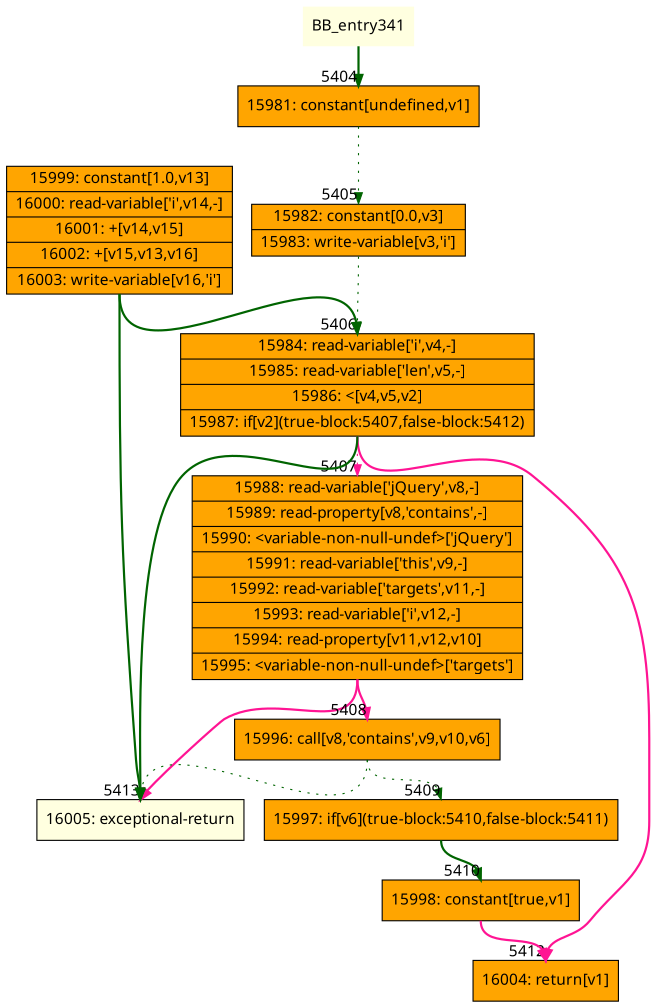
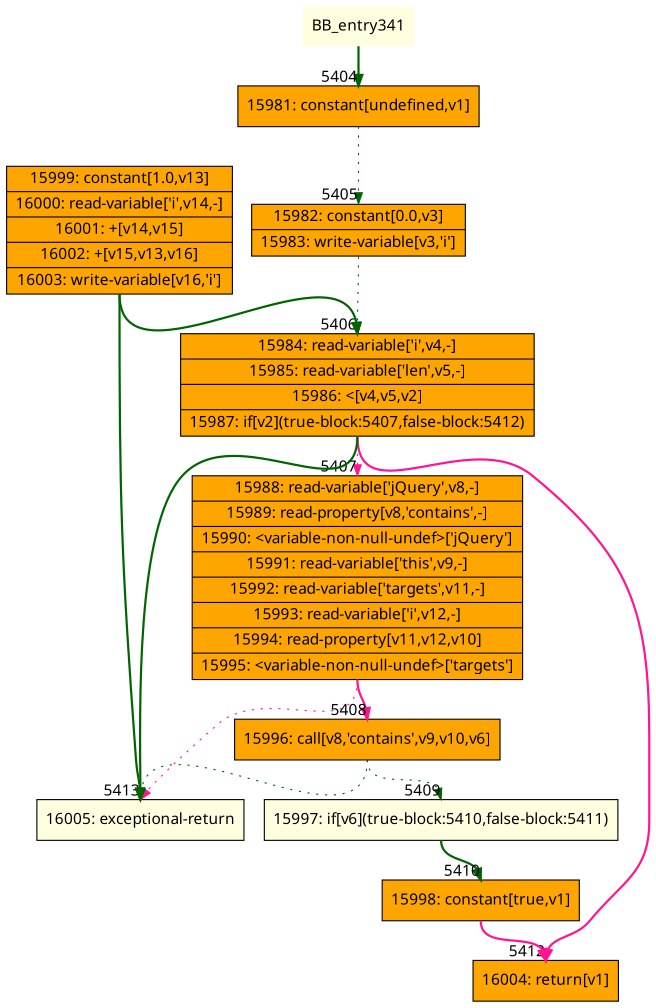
(247, 711) -> (247, 711)
(441, 820) -> (441, 820)
